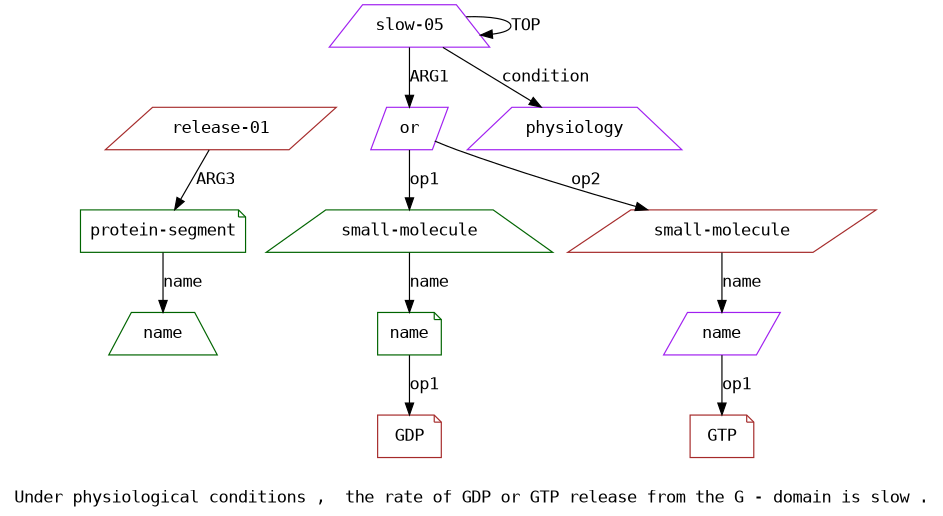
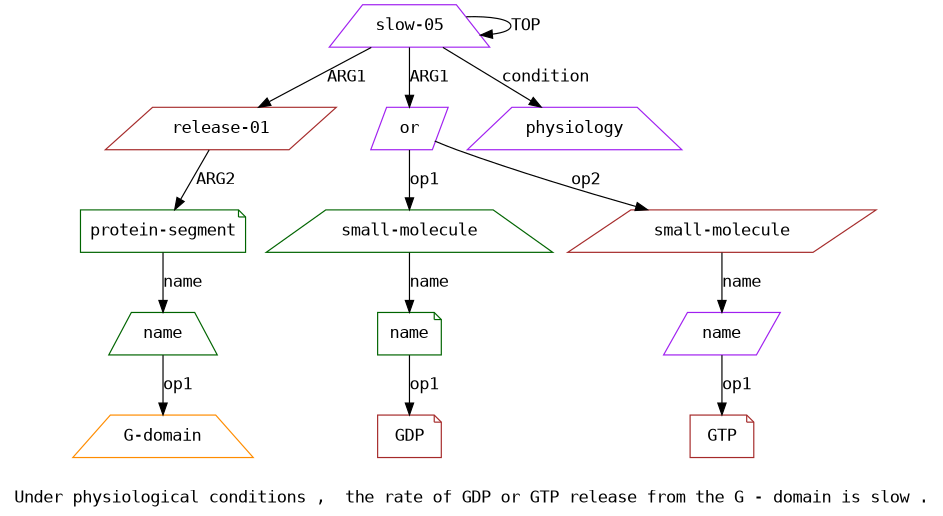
none -> (320, 74)
(216, 180) -> (216, 180)
none -> (163, 436)
